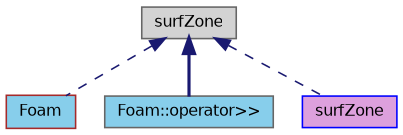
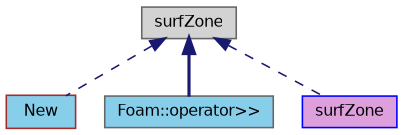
(41, 112) -> (41, 112)
